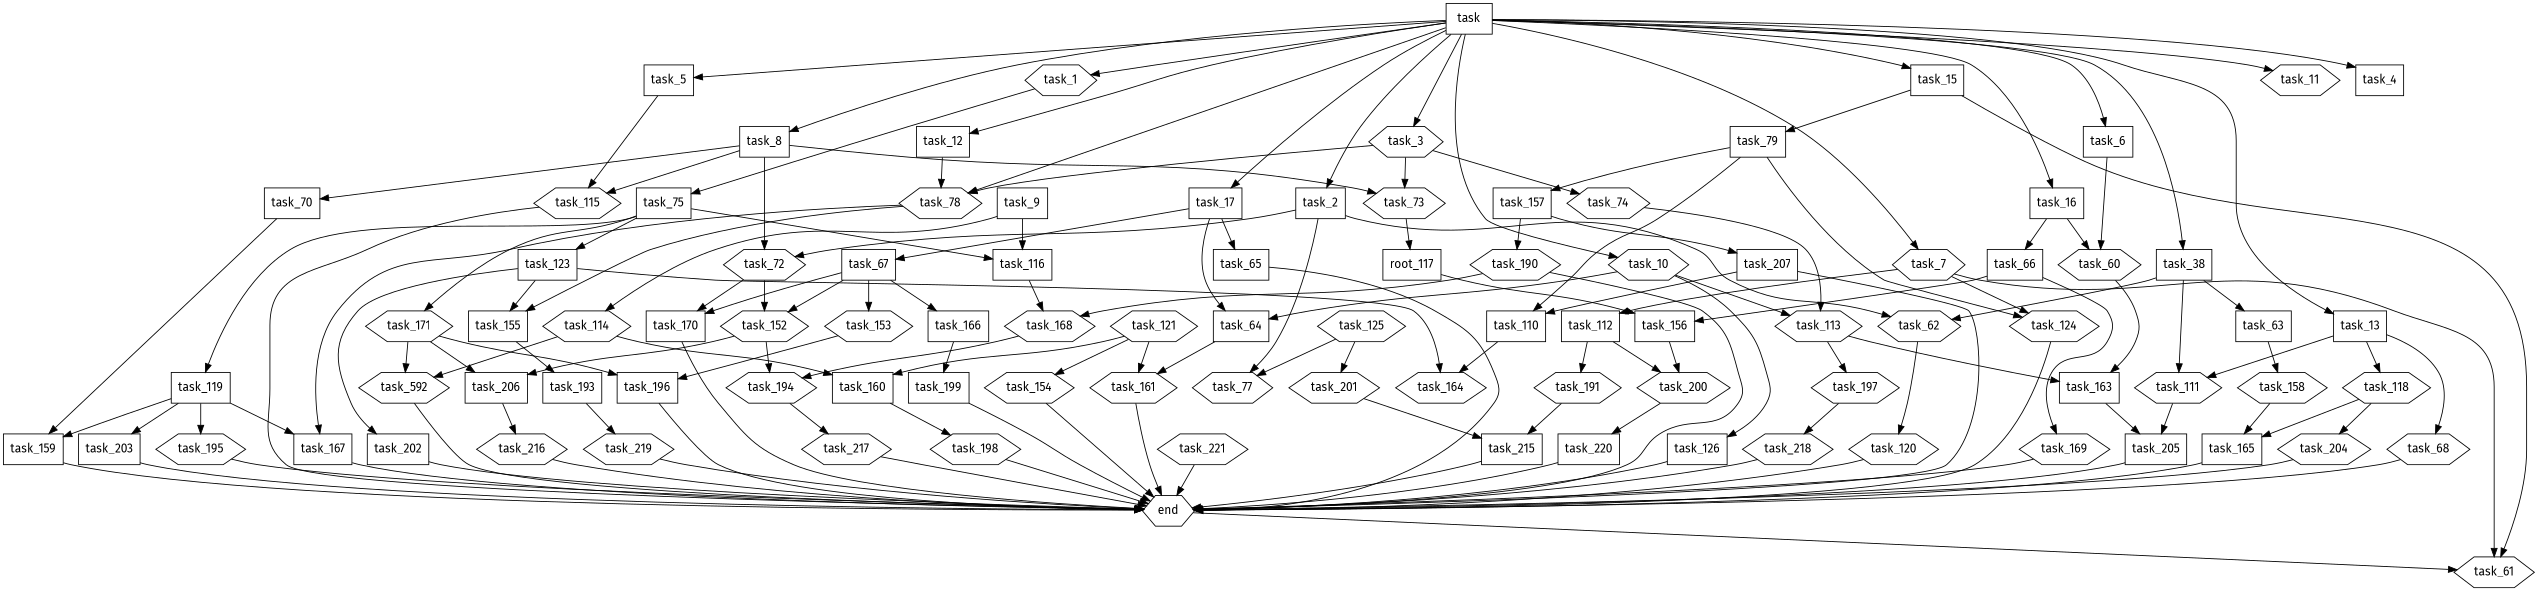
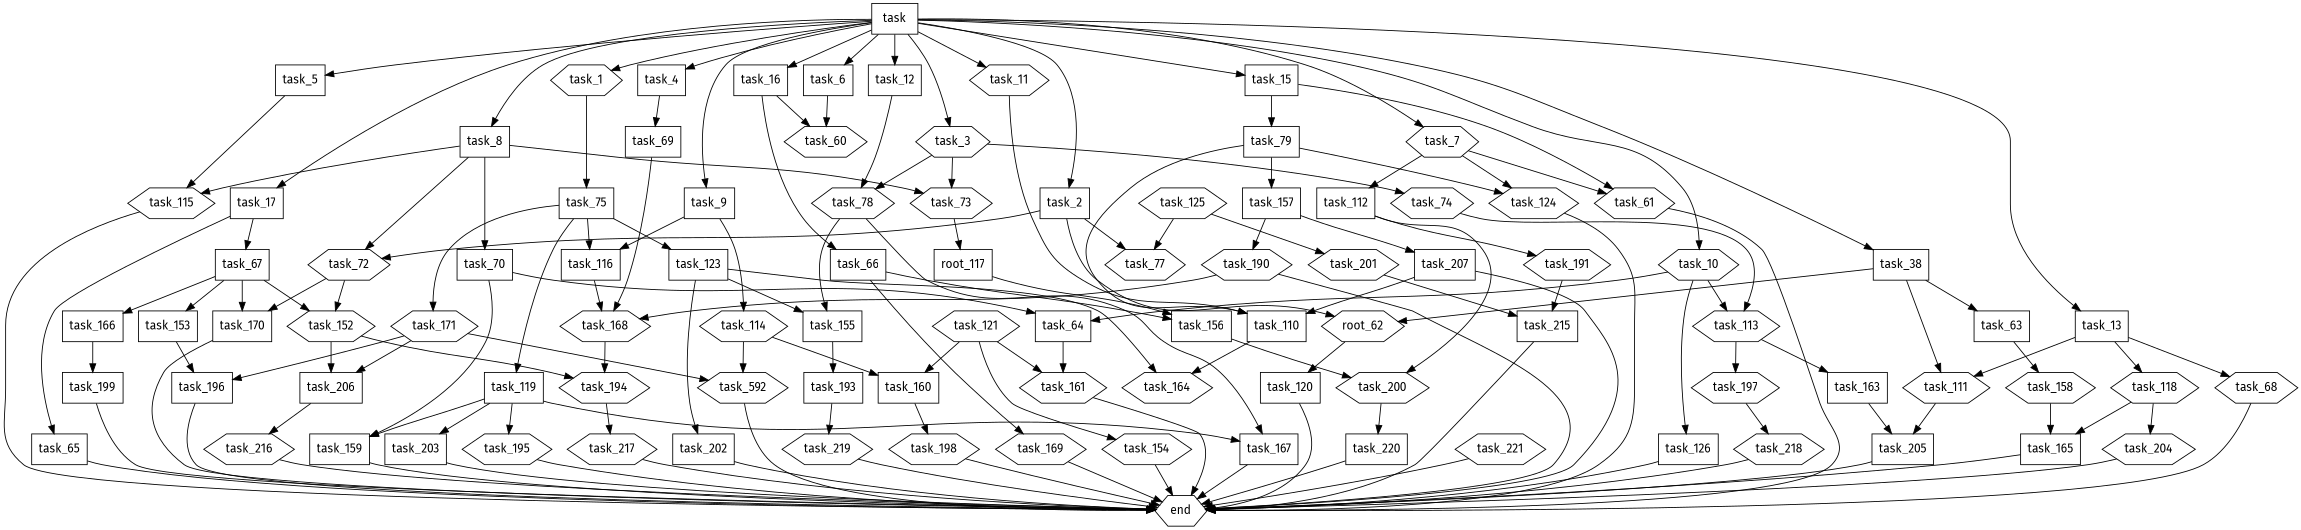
(1211, 109) -> (729, 63)
none -> (653, 142)
(1202, 263) -> (770, 290)
none -> (1064, 267)
(2139, 324) -> none
(869, 326) -> (168, 326)
(1919, 326) -> (1363, 326)
(1894, 449) -> (1290, 388)
(1821, 541) -> (1622, 501)
